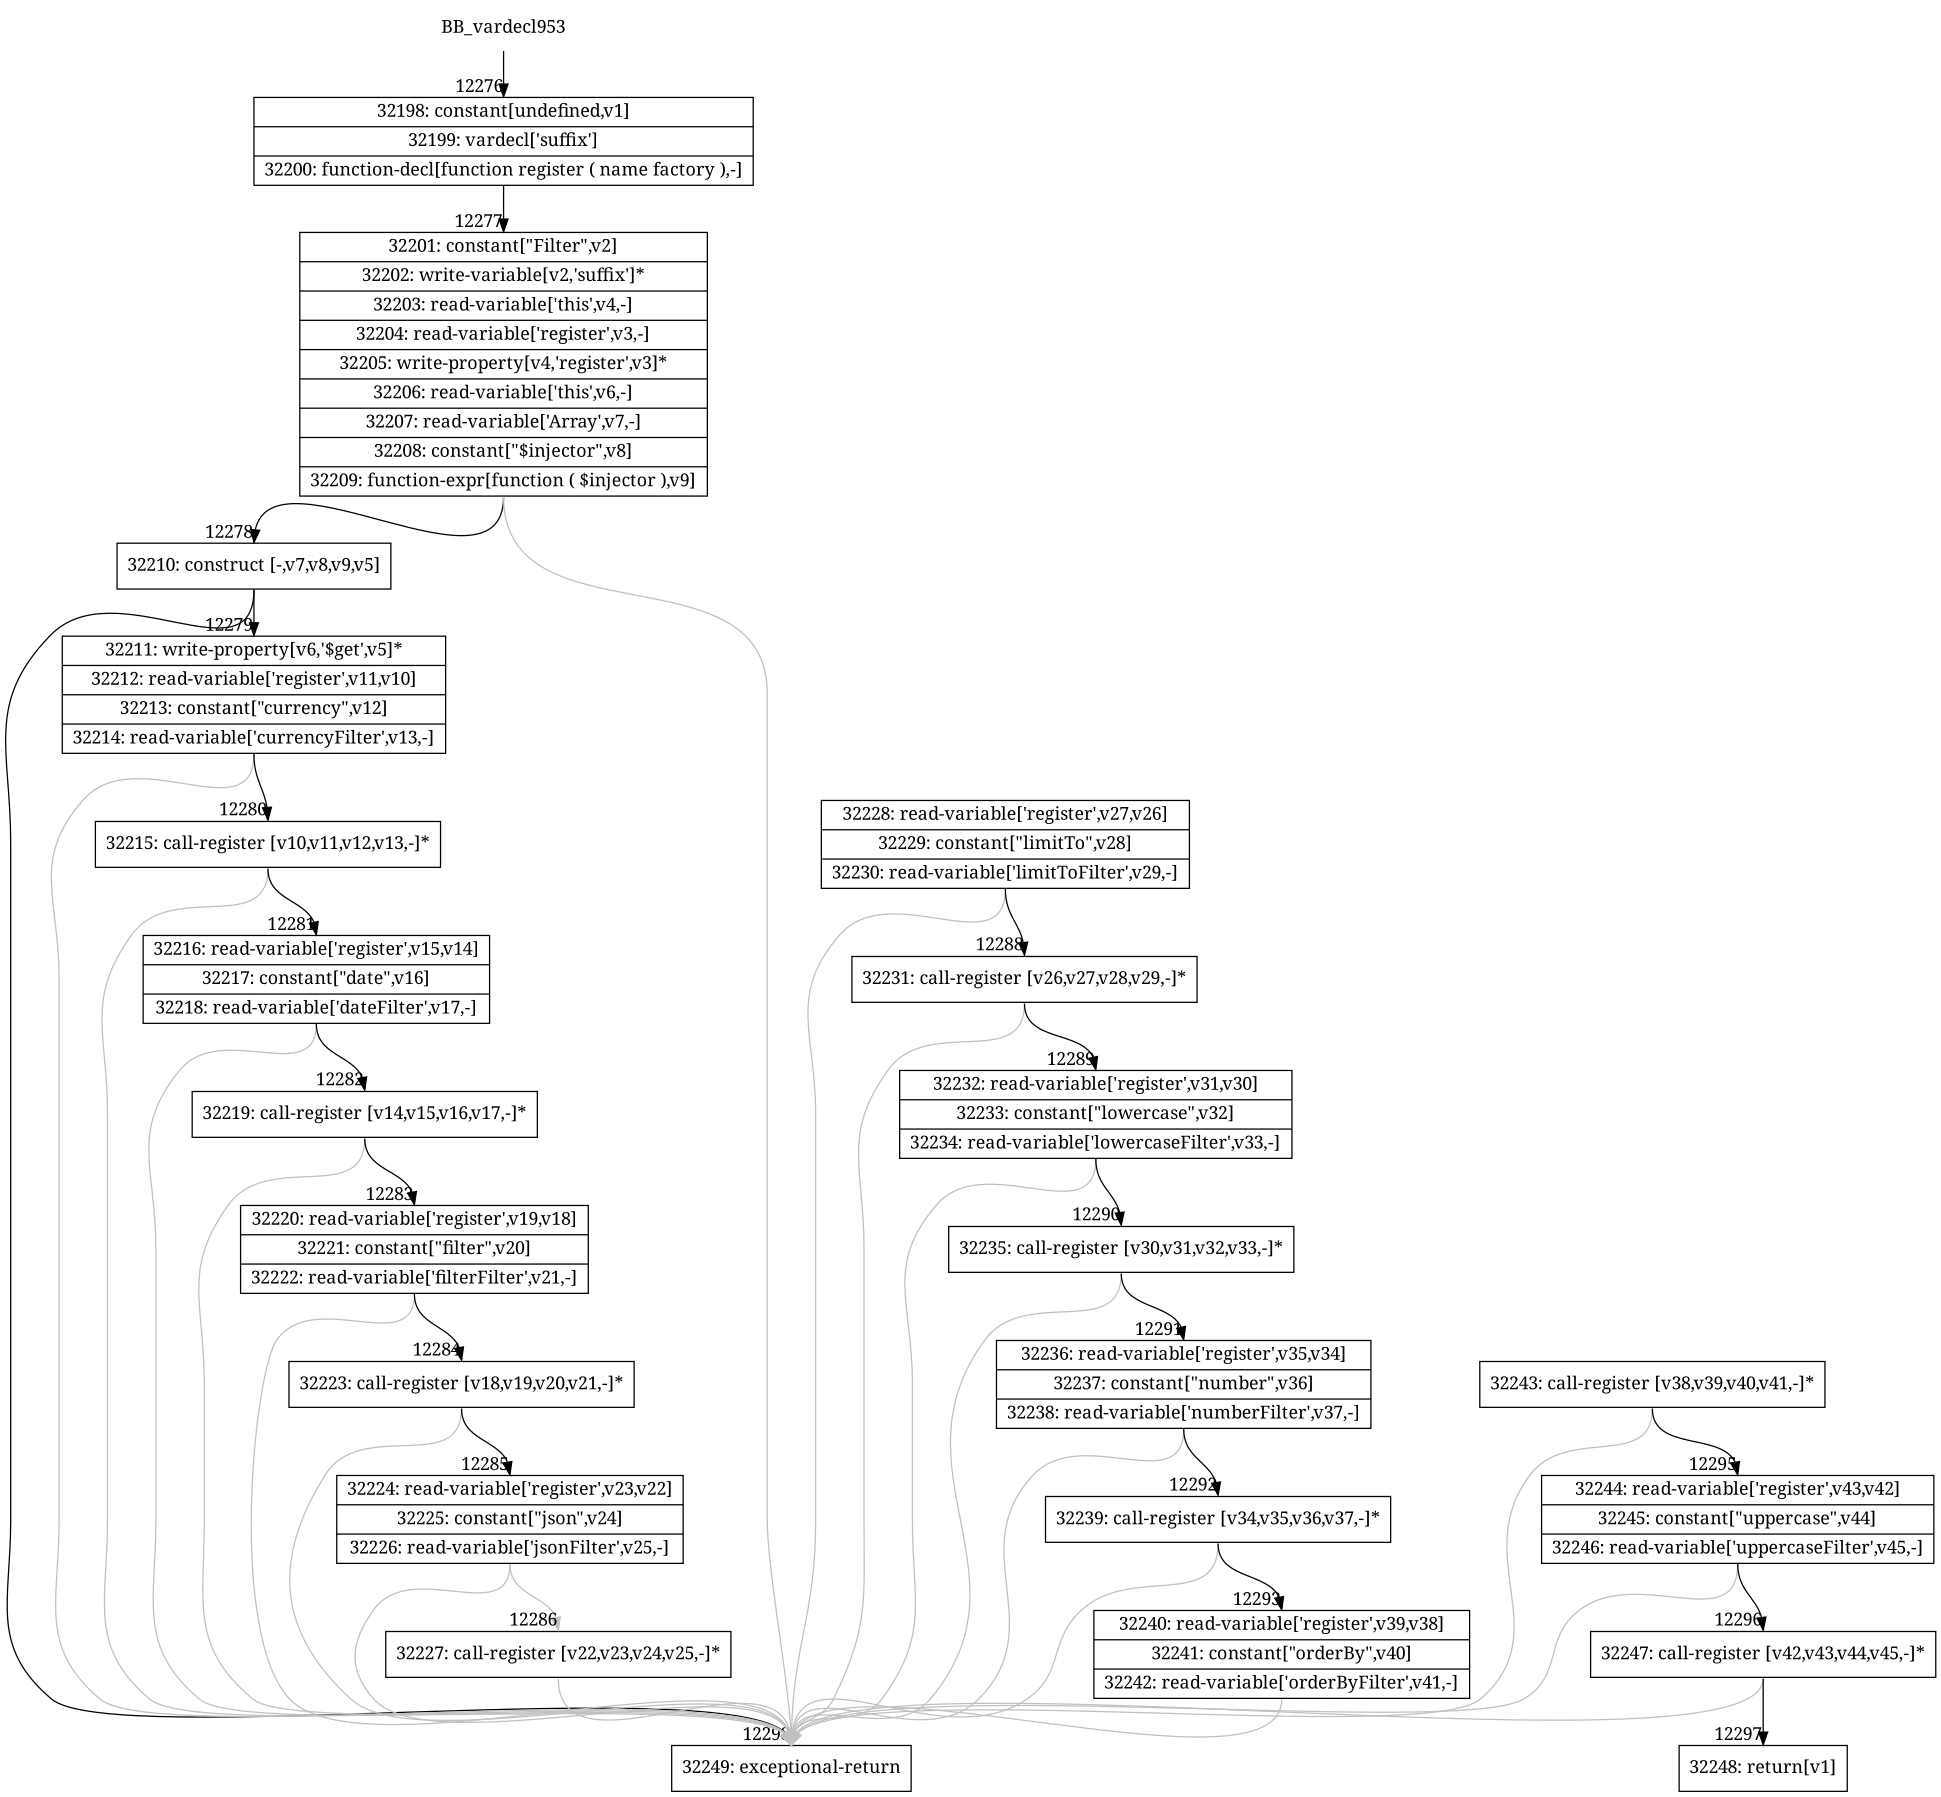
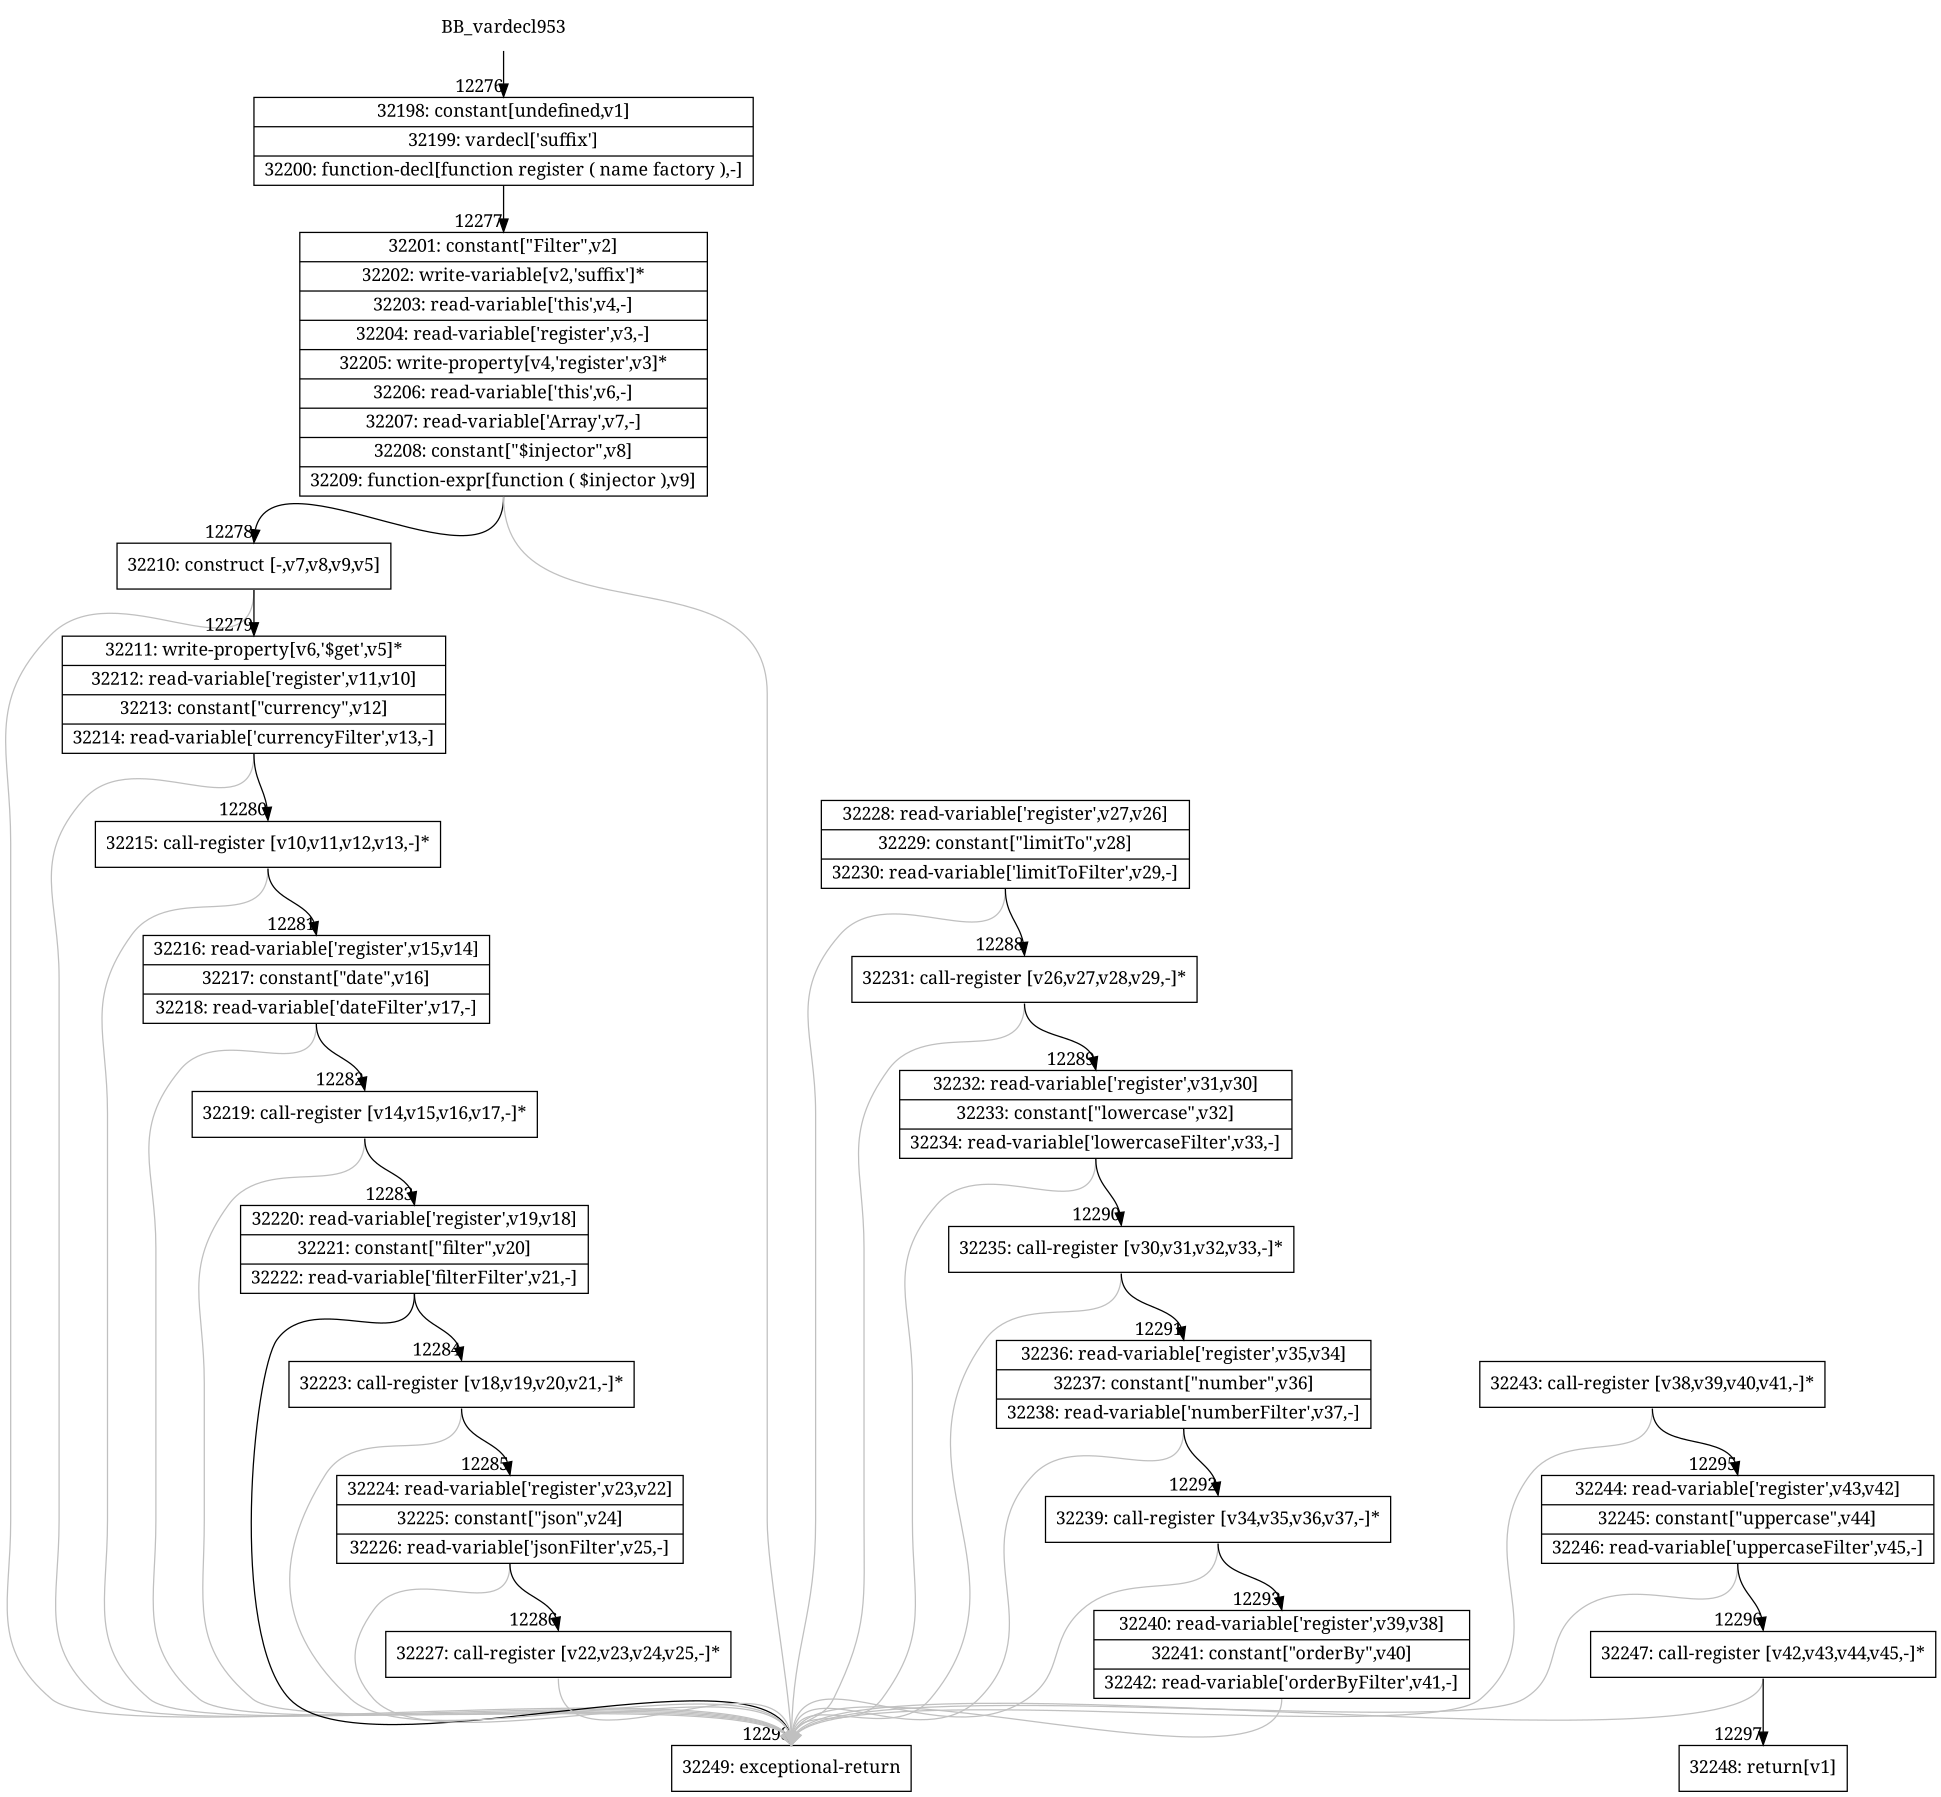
(11, 1421) -> (11, 1421)
(529, 1594) -> (529, 1594)
(286, 1692) -> (286, 1692)
